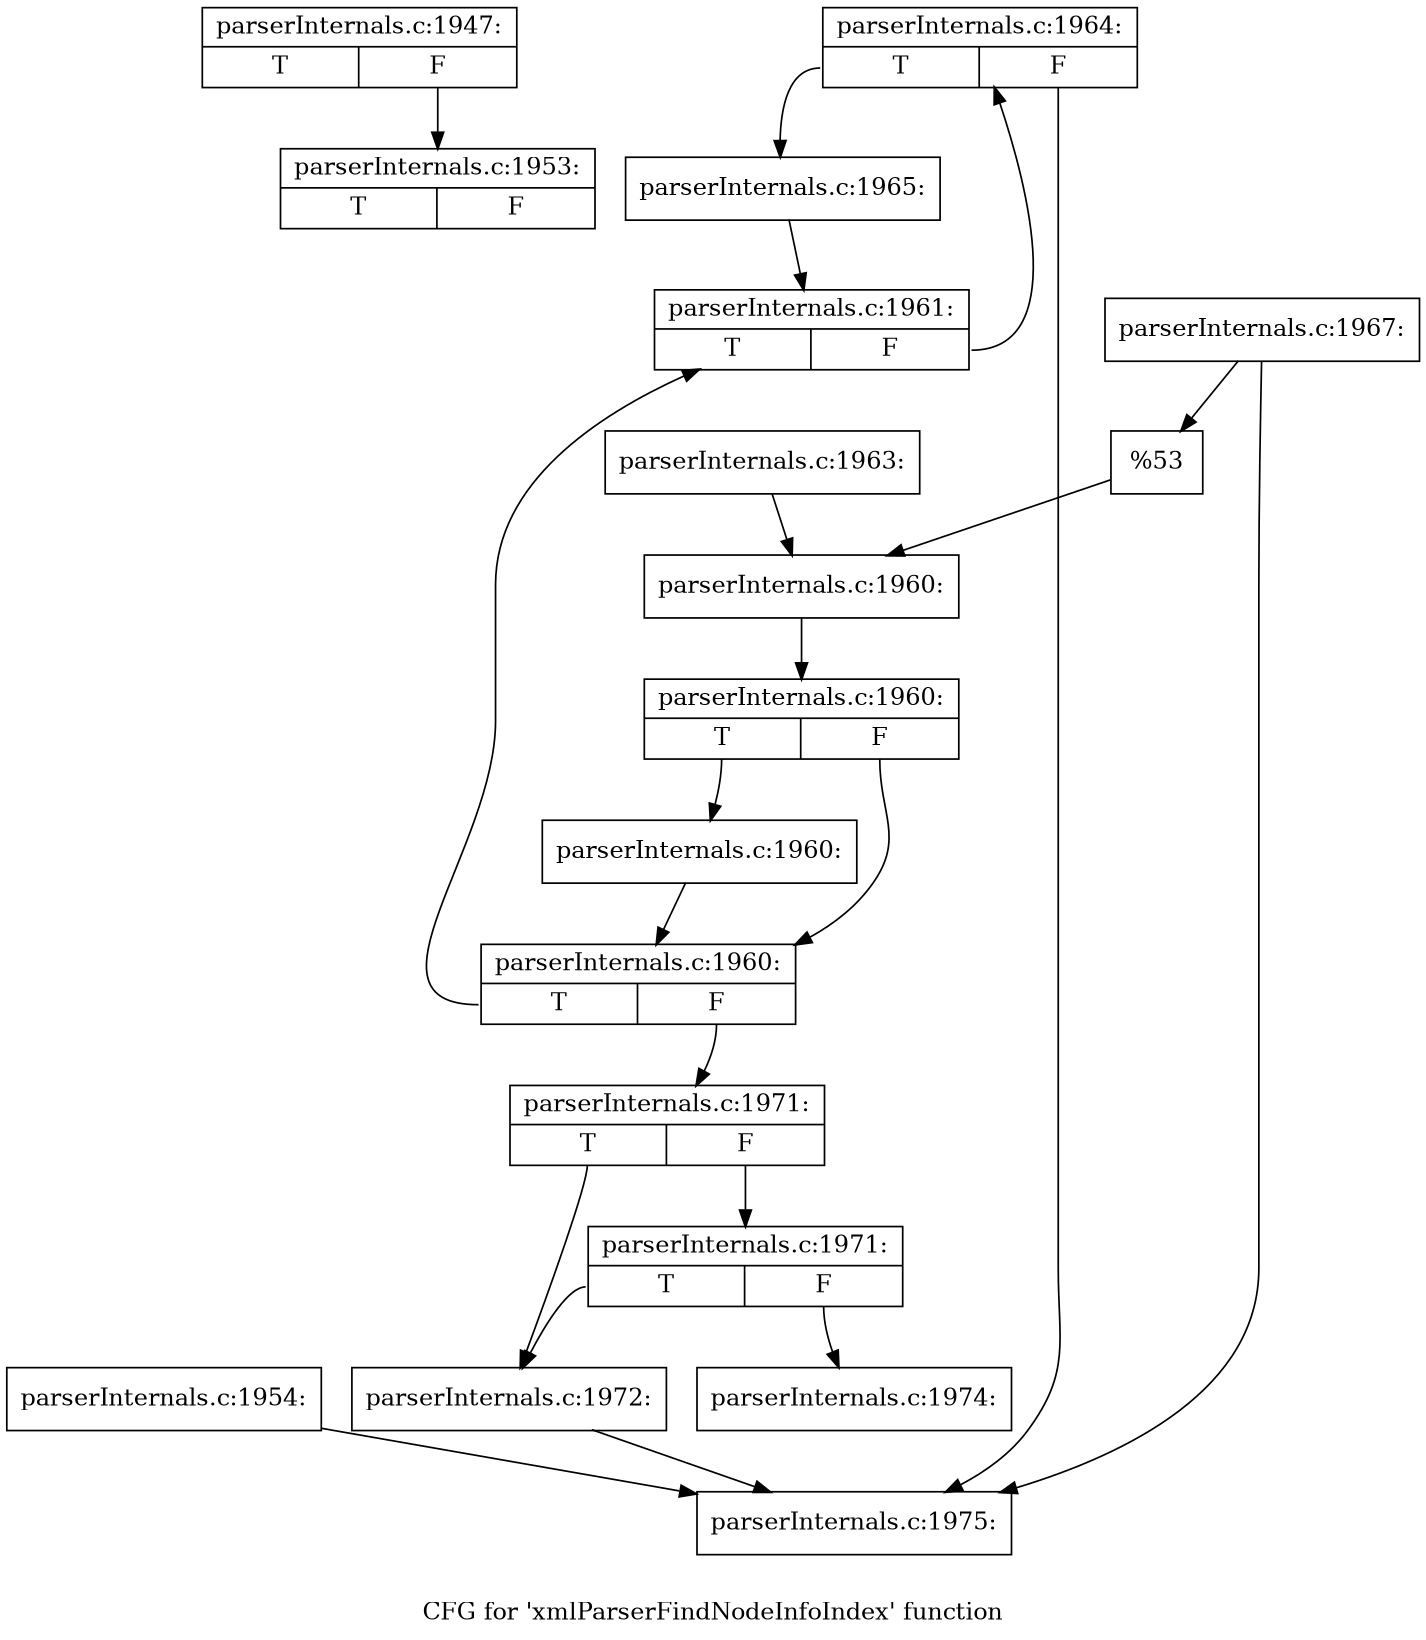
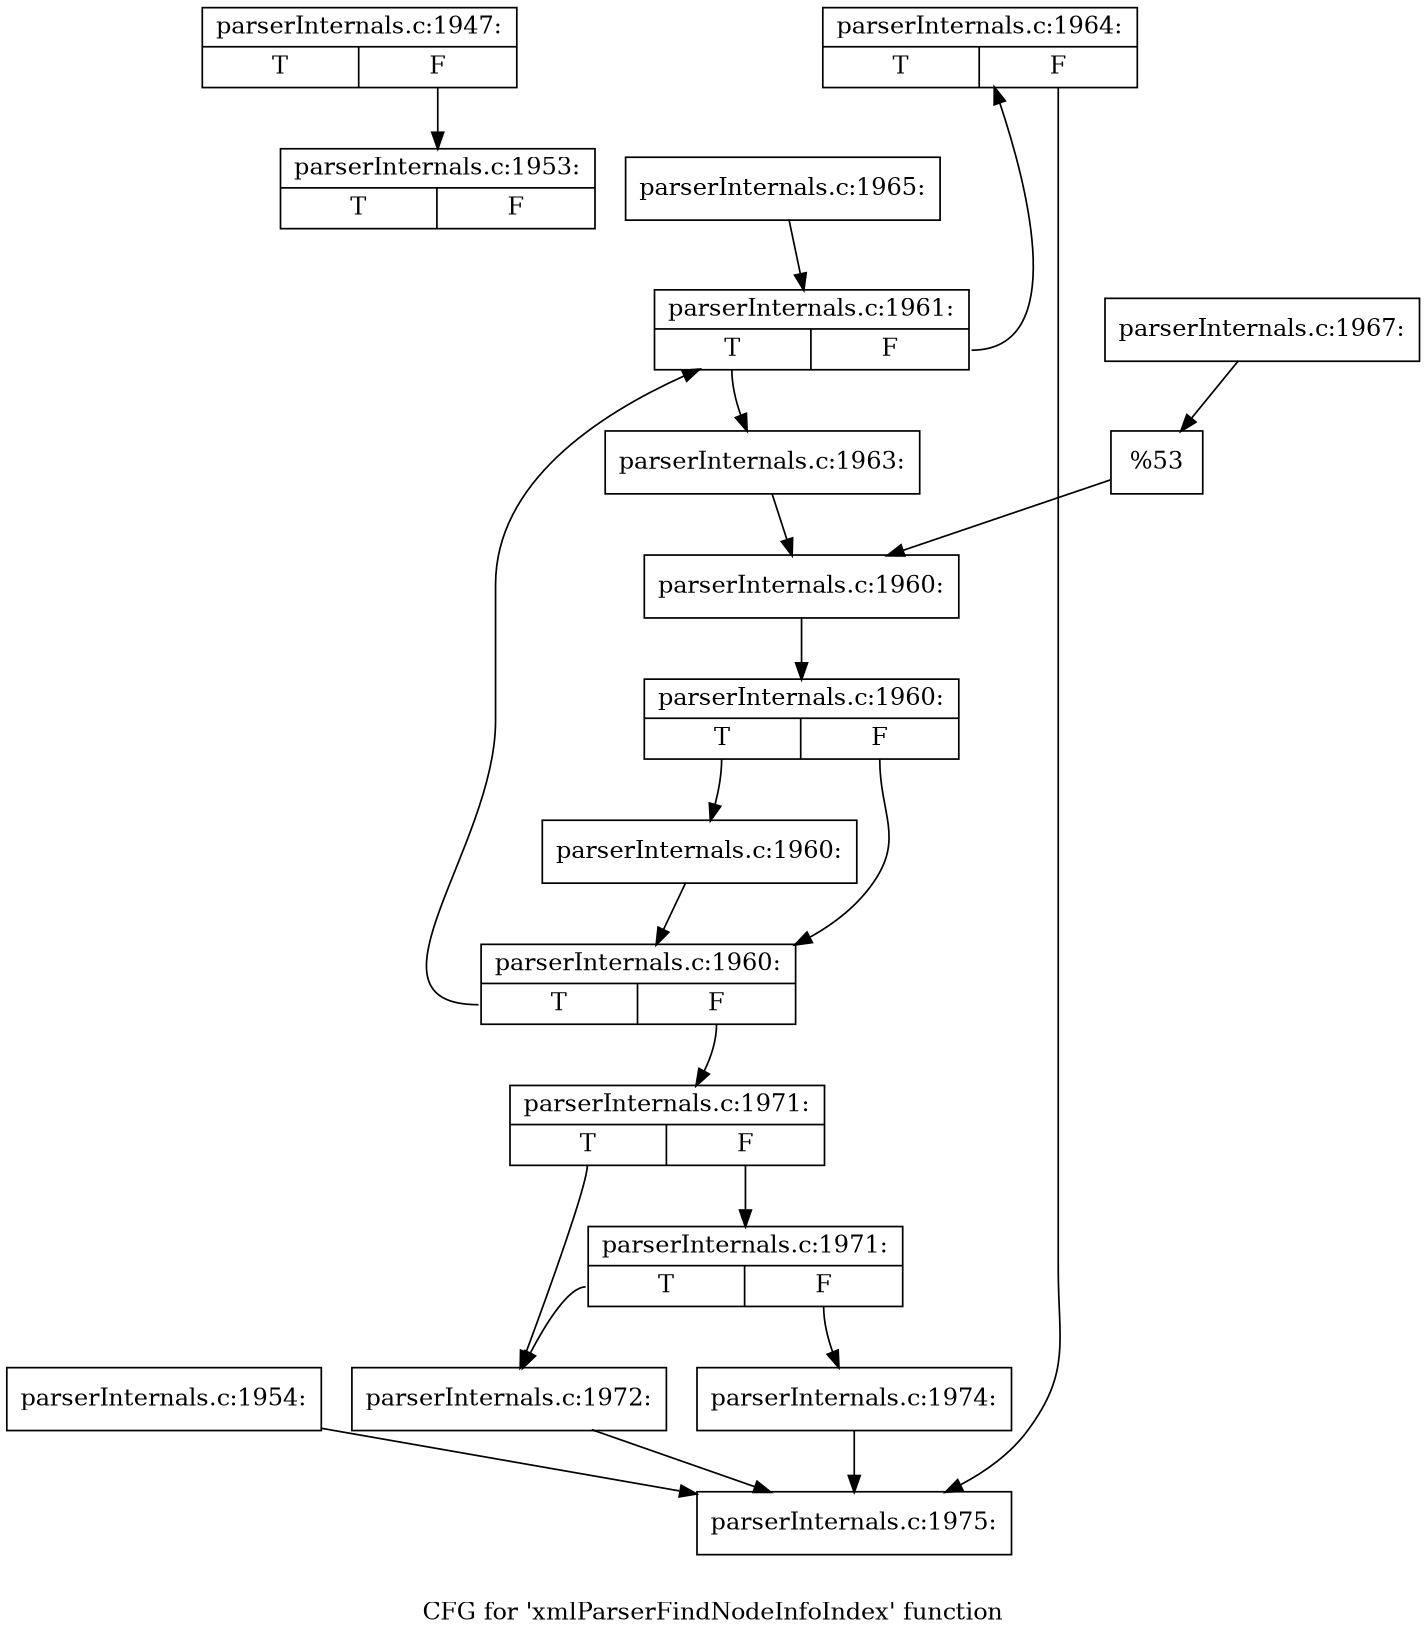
(787, 95) -> none
none -> (734, 393)
(1259, 990) -> (854, 1453)
